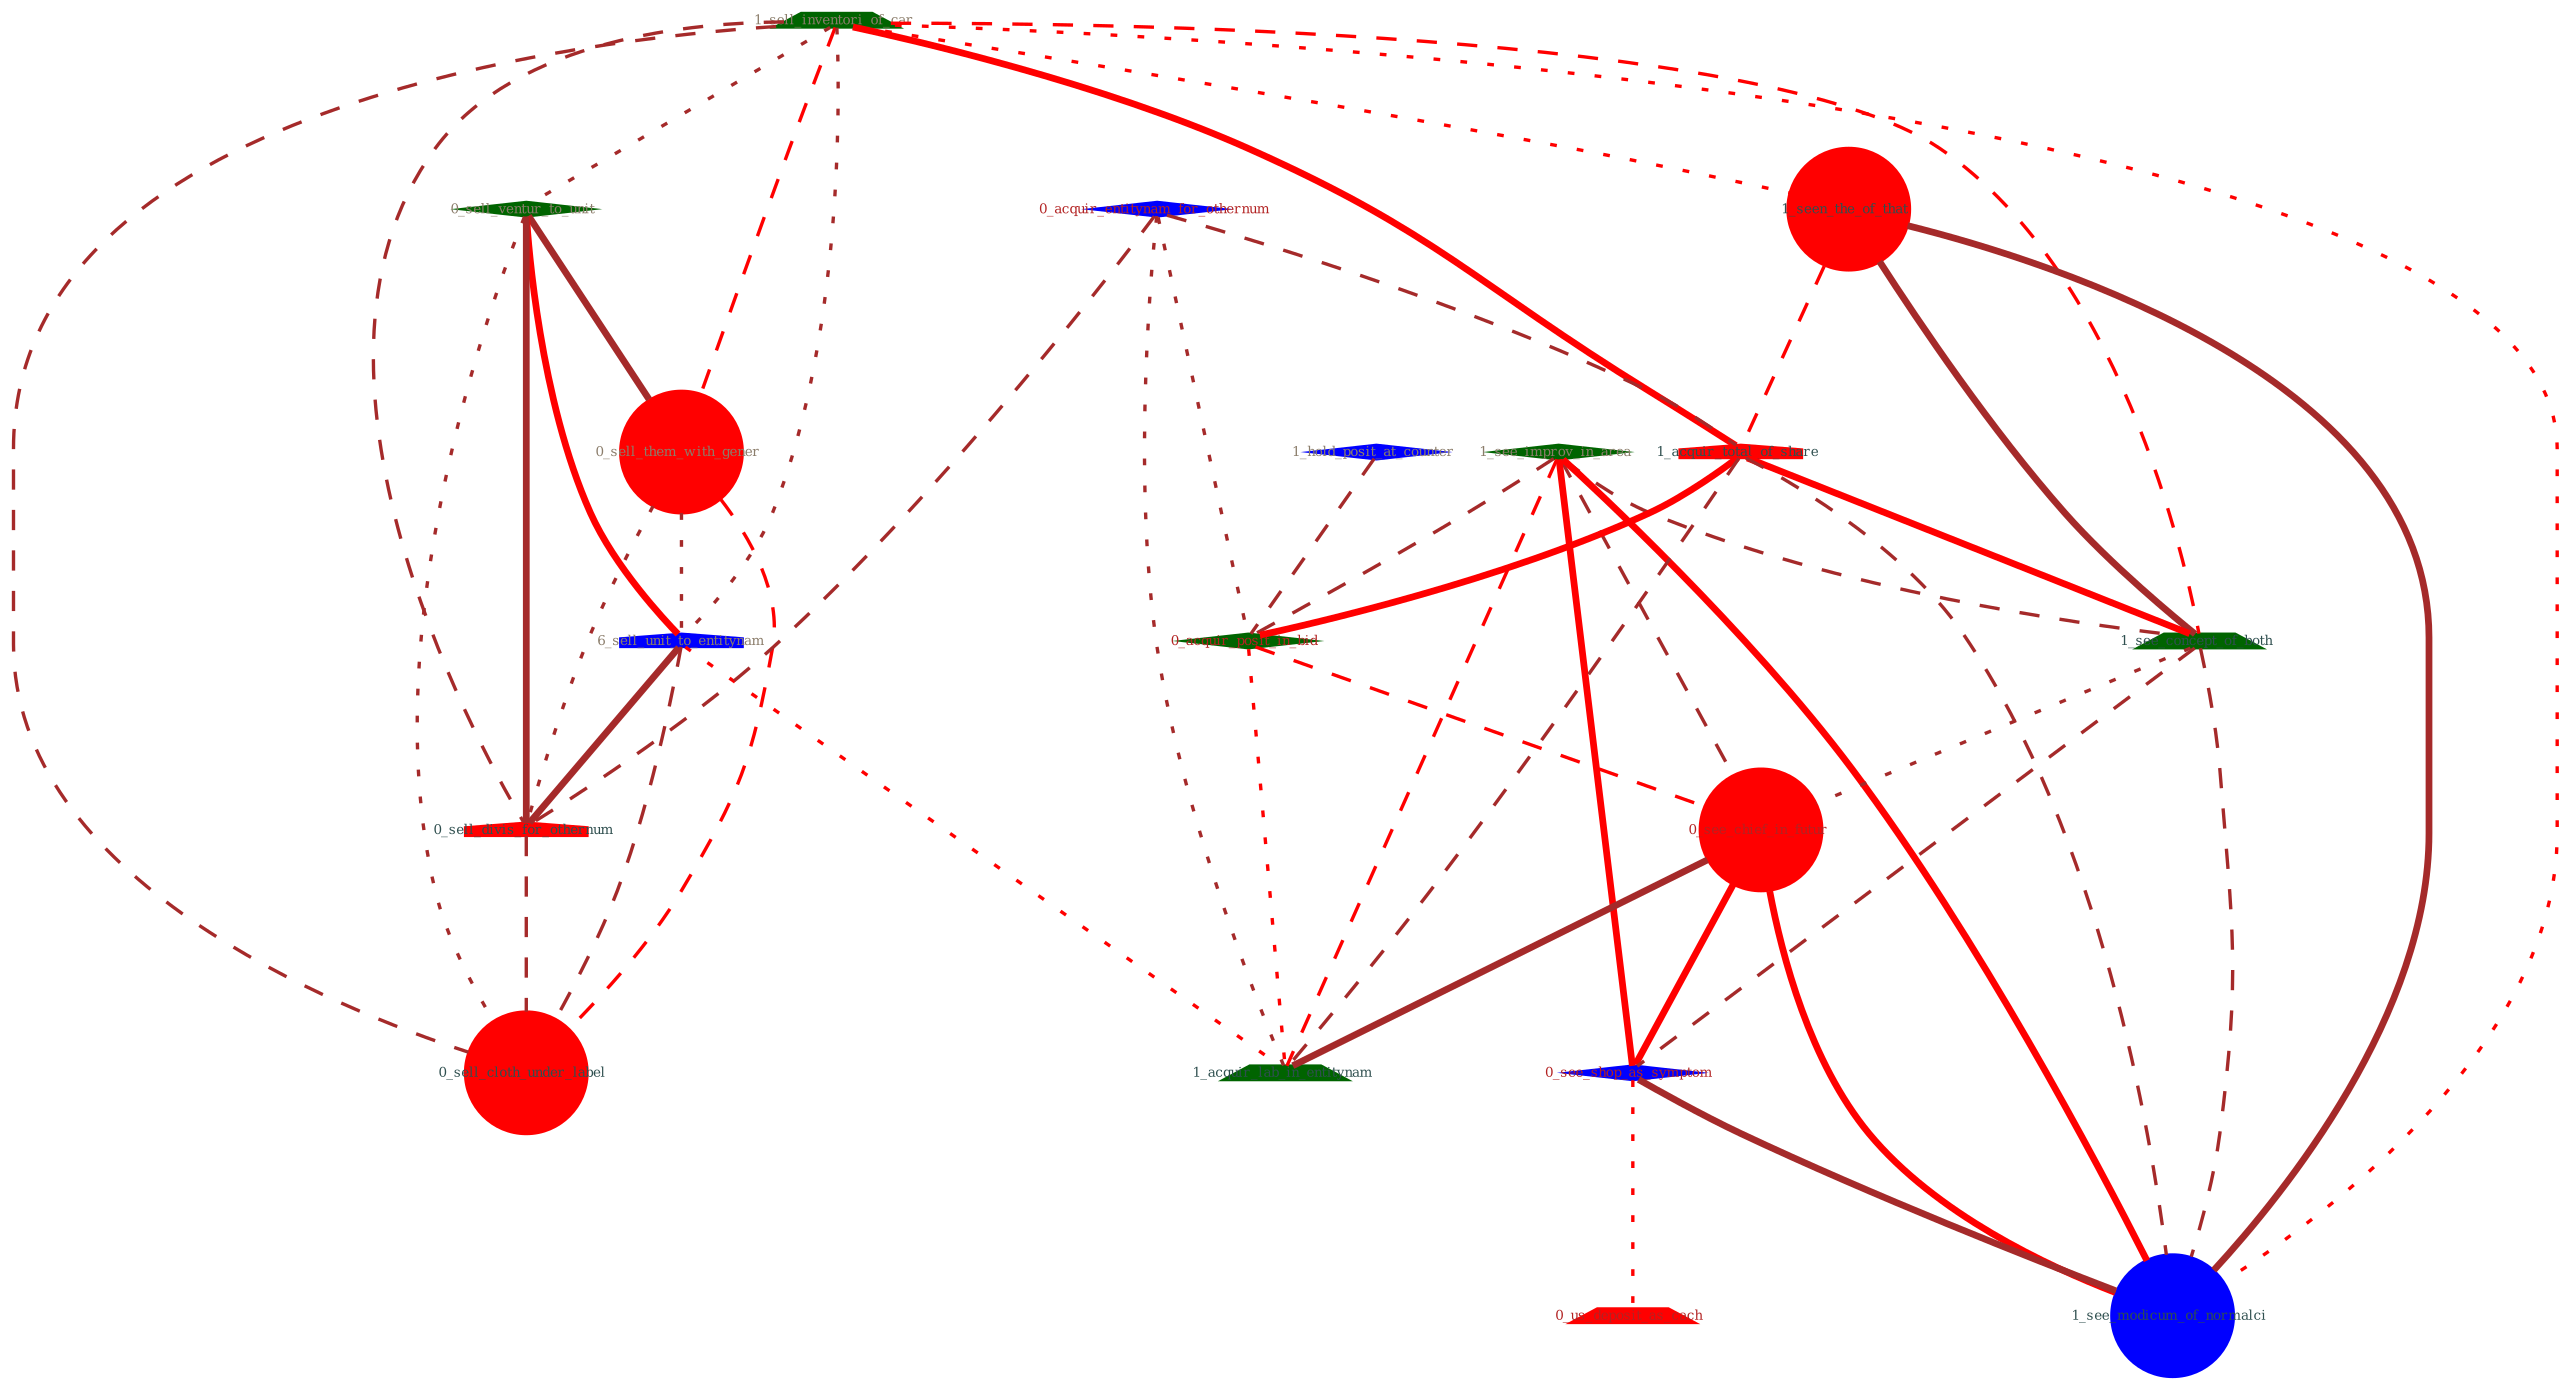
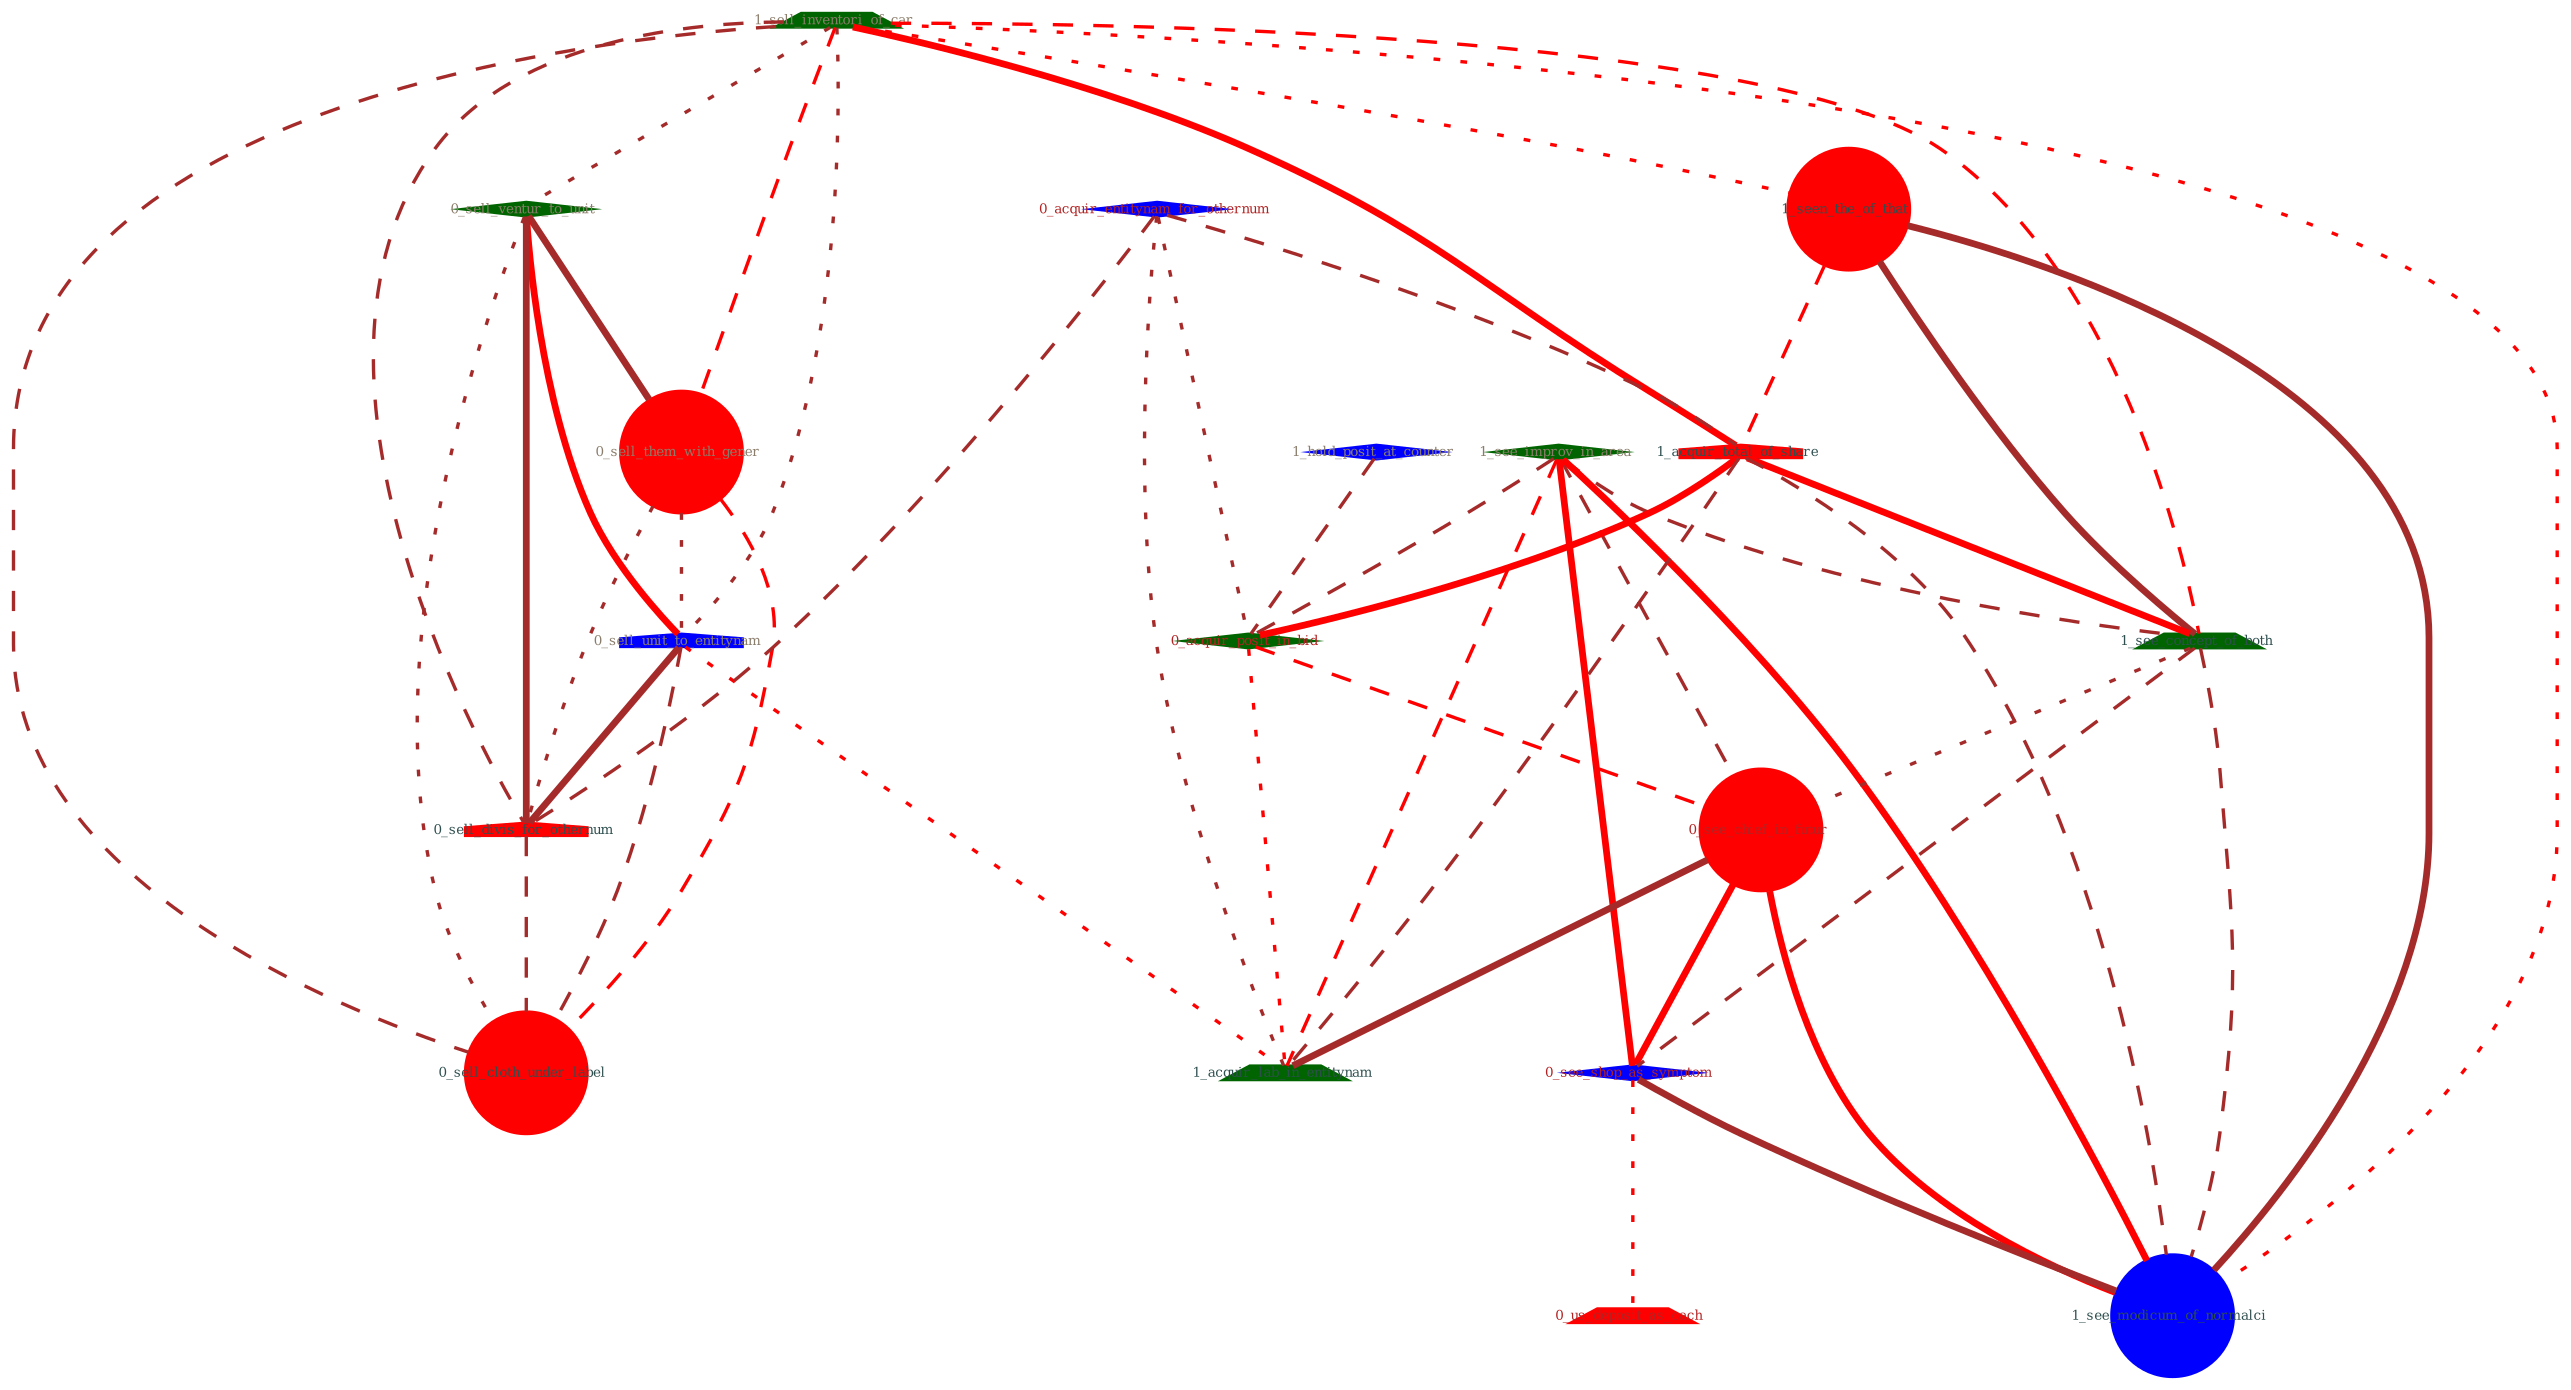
(681, 641) -> (681, 641)
